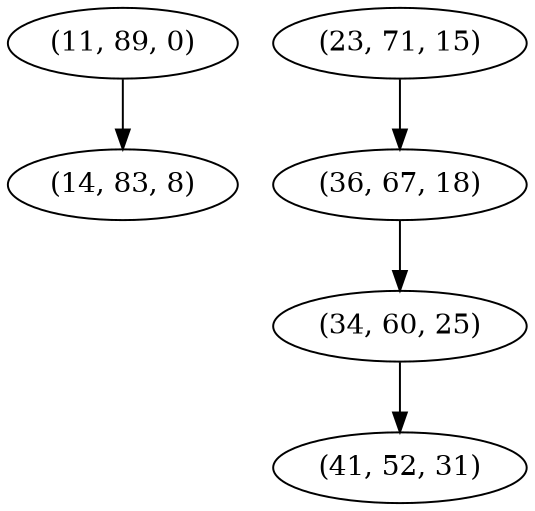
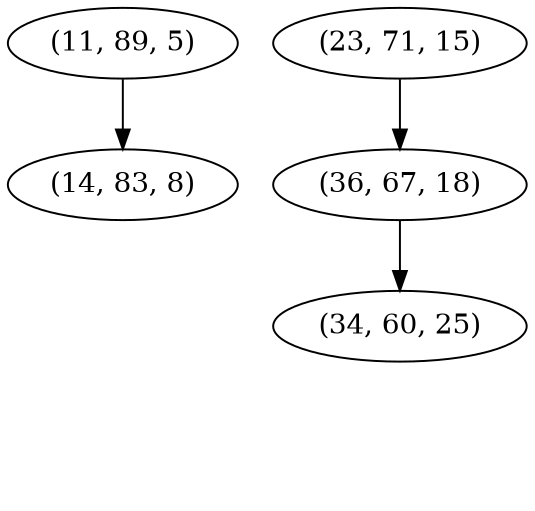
(123, 43) -> (123, 43)
(400, 468) -> none
